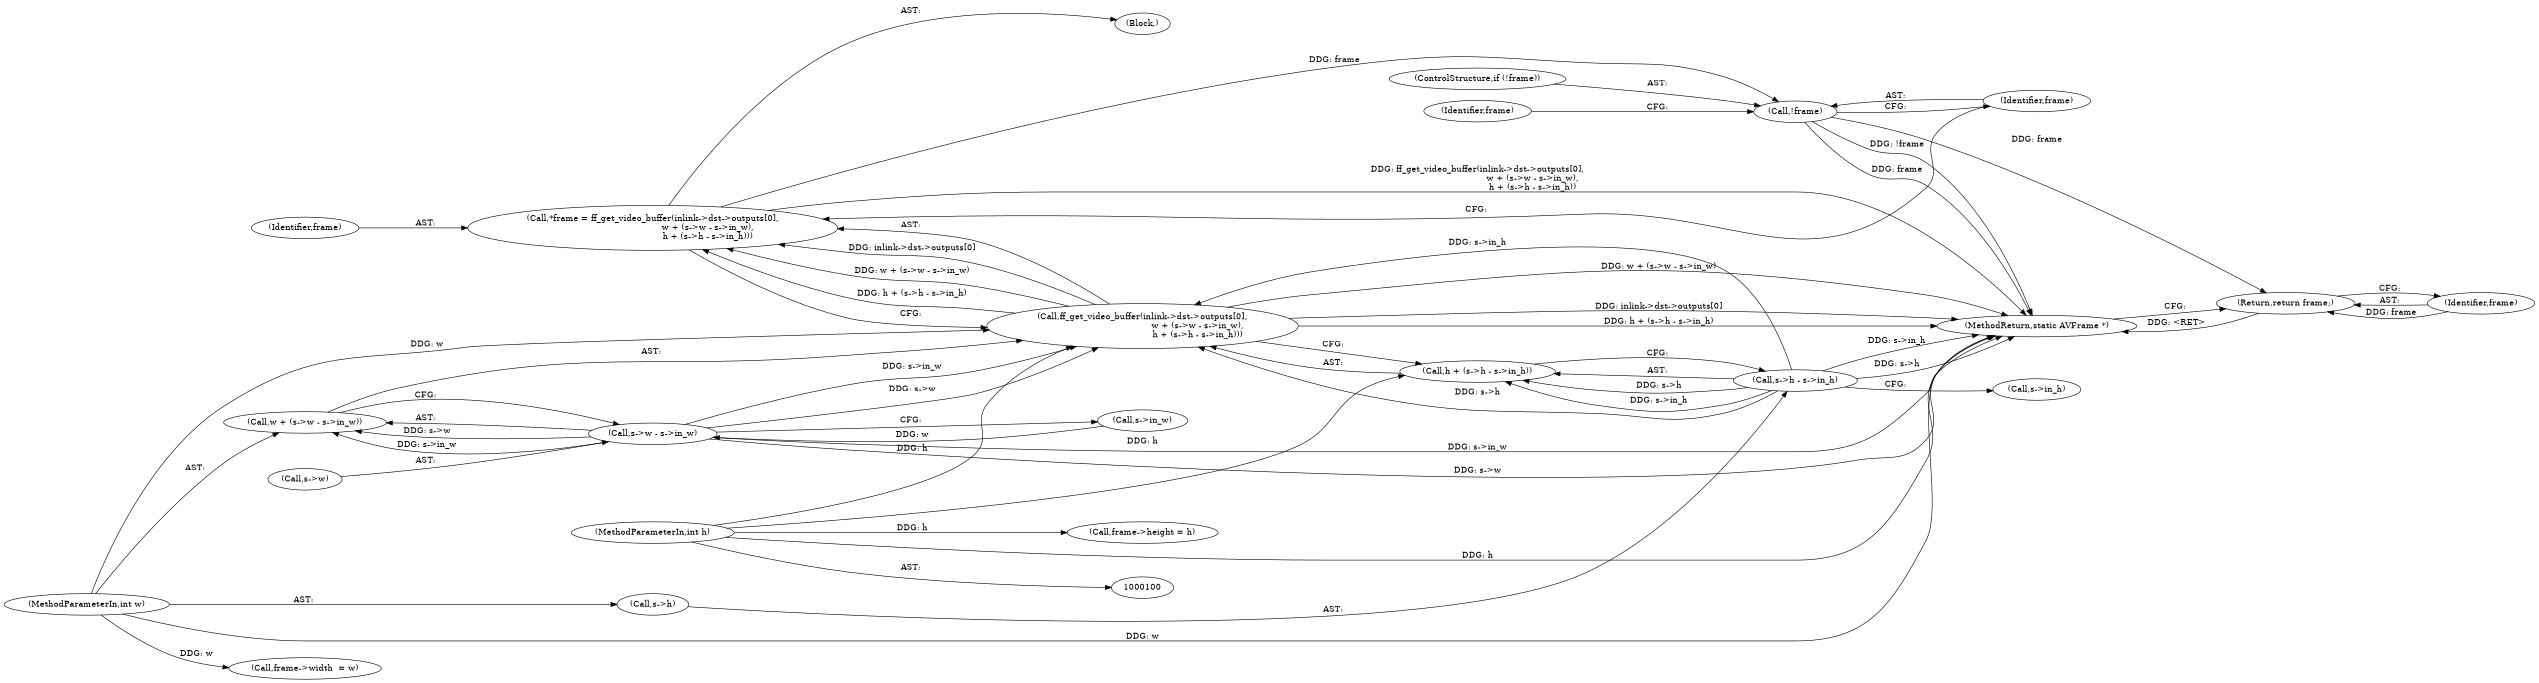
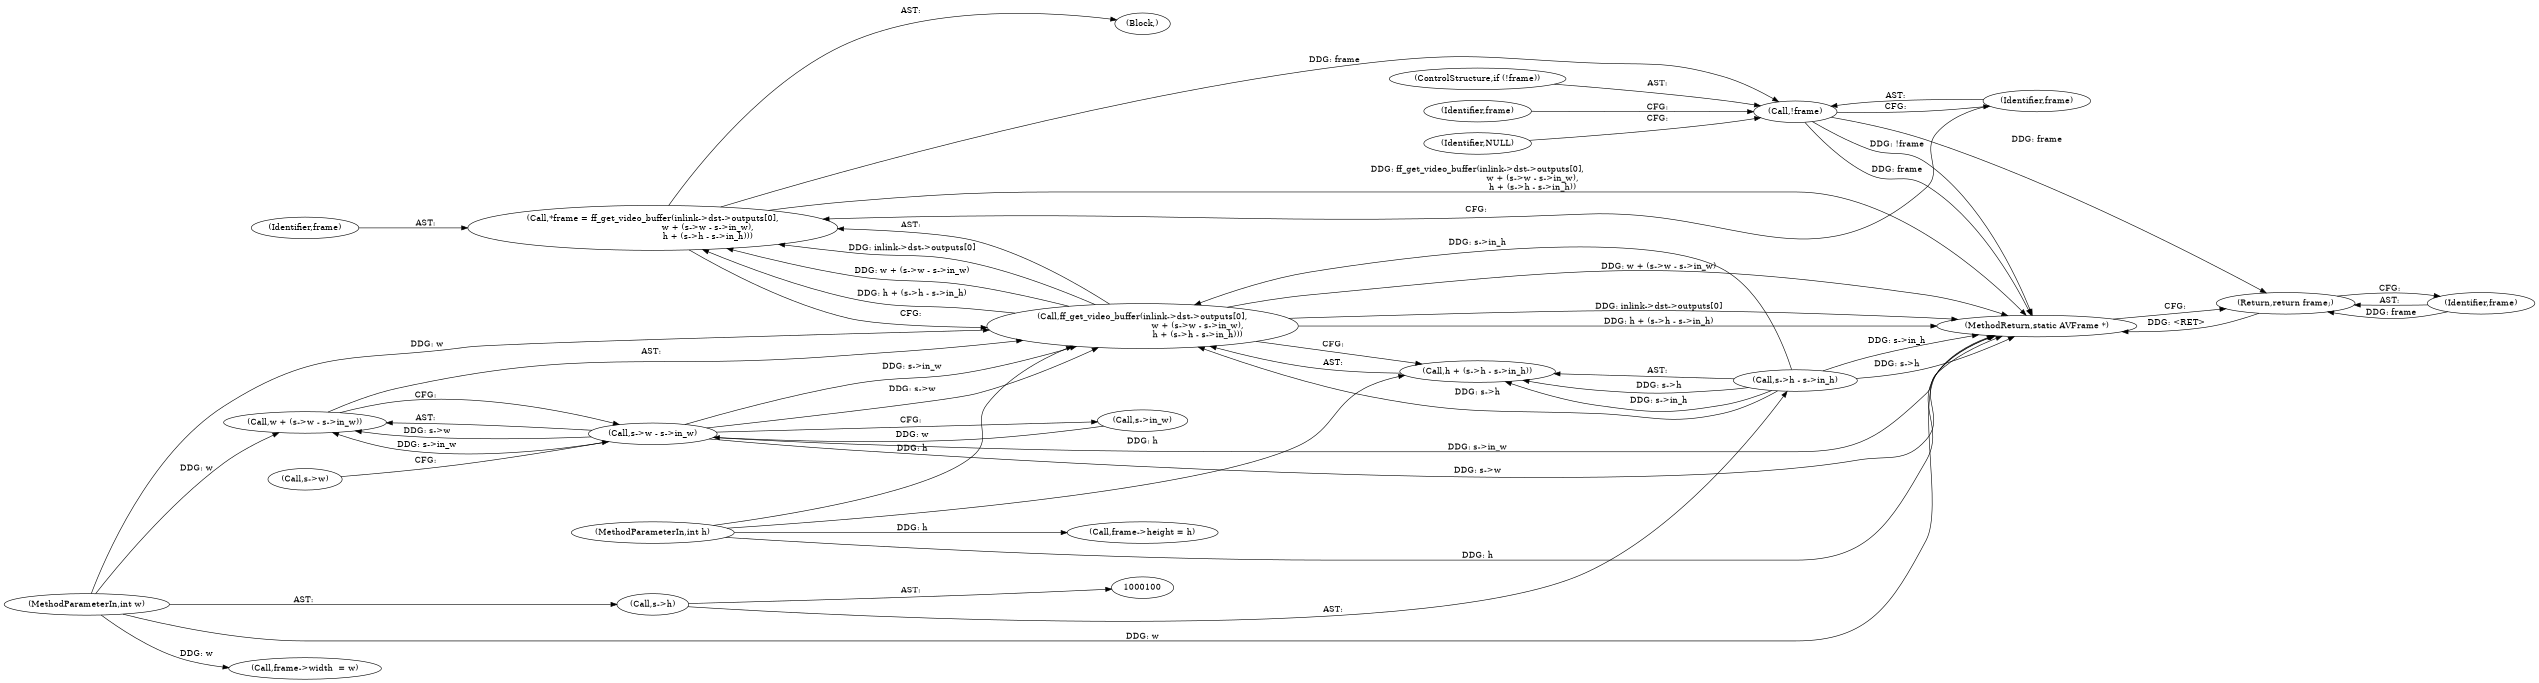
none -> (1478, 143)
(1647, 358) -> none
(2037, 390) -> none
(427, 460) -> (427, 460)
(197, 468) -> (197, 468)
(897, 577) -> (897, 598)
